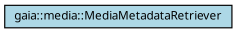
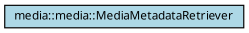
(118, 17) -> (124, 17)
